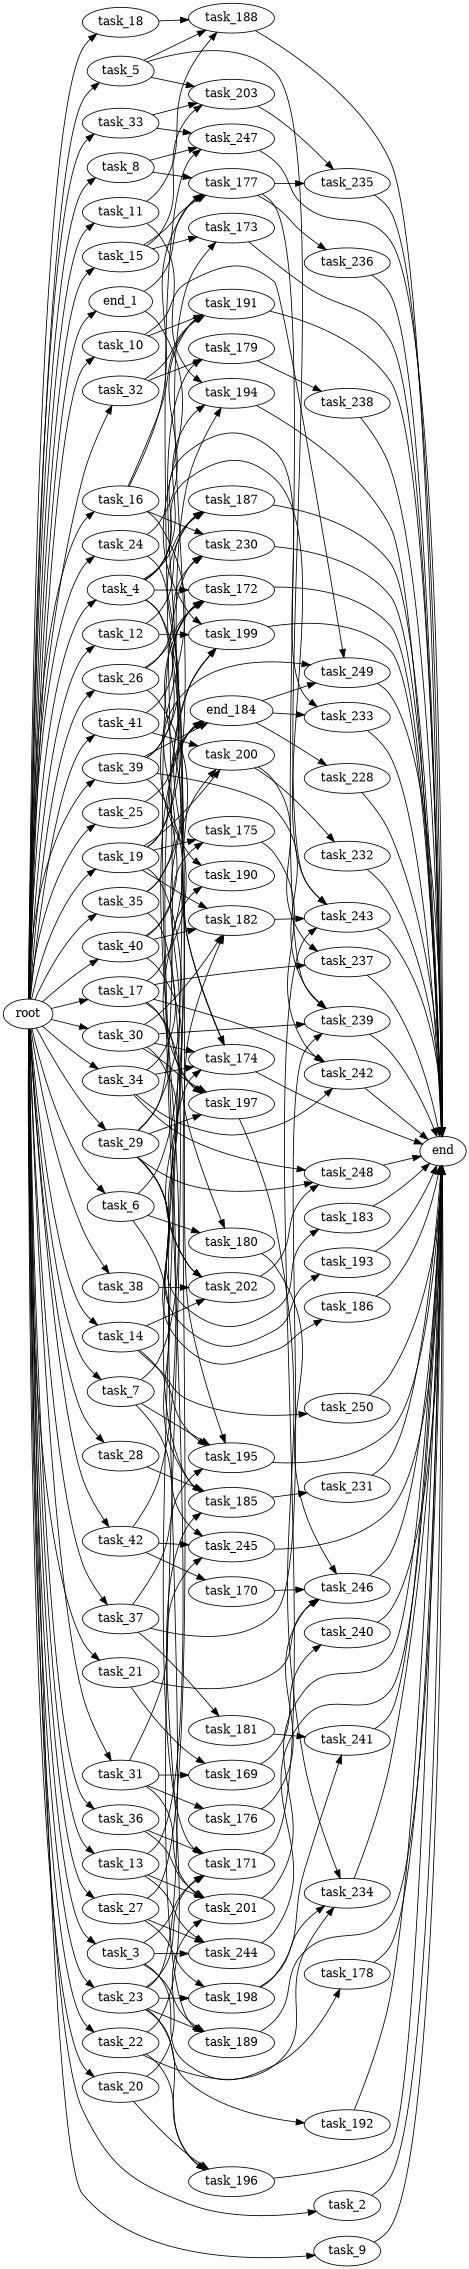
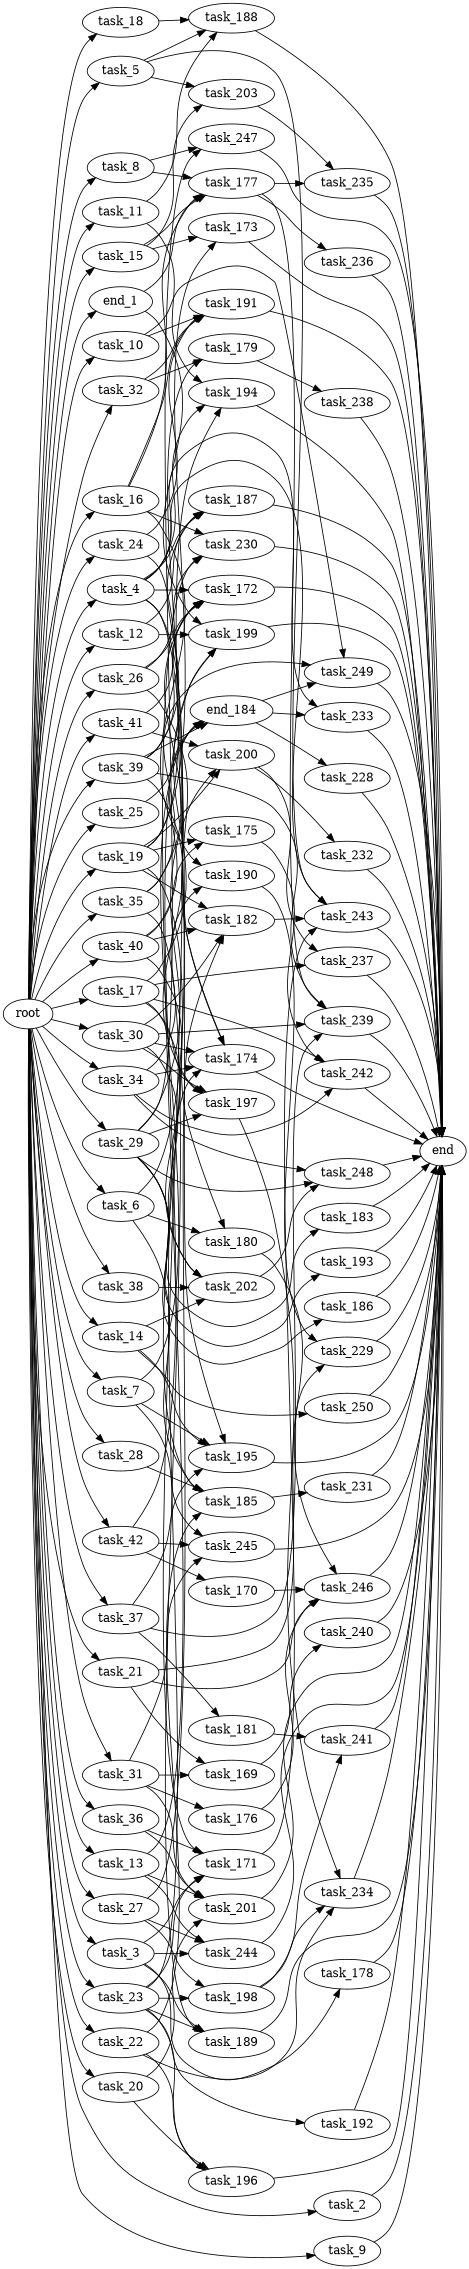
(121, 123) -> none
none -> (347, 1352)
